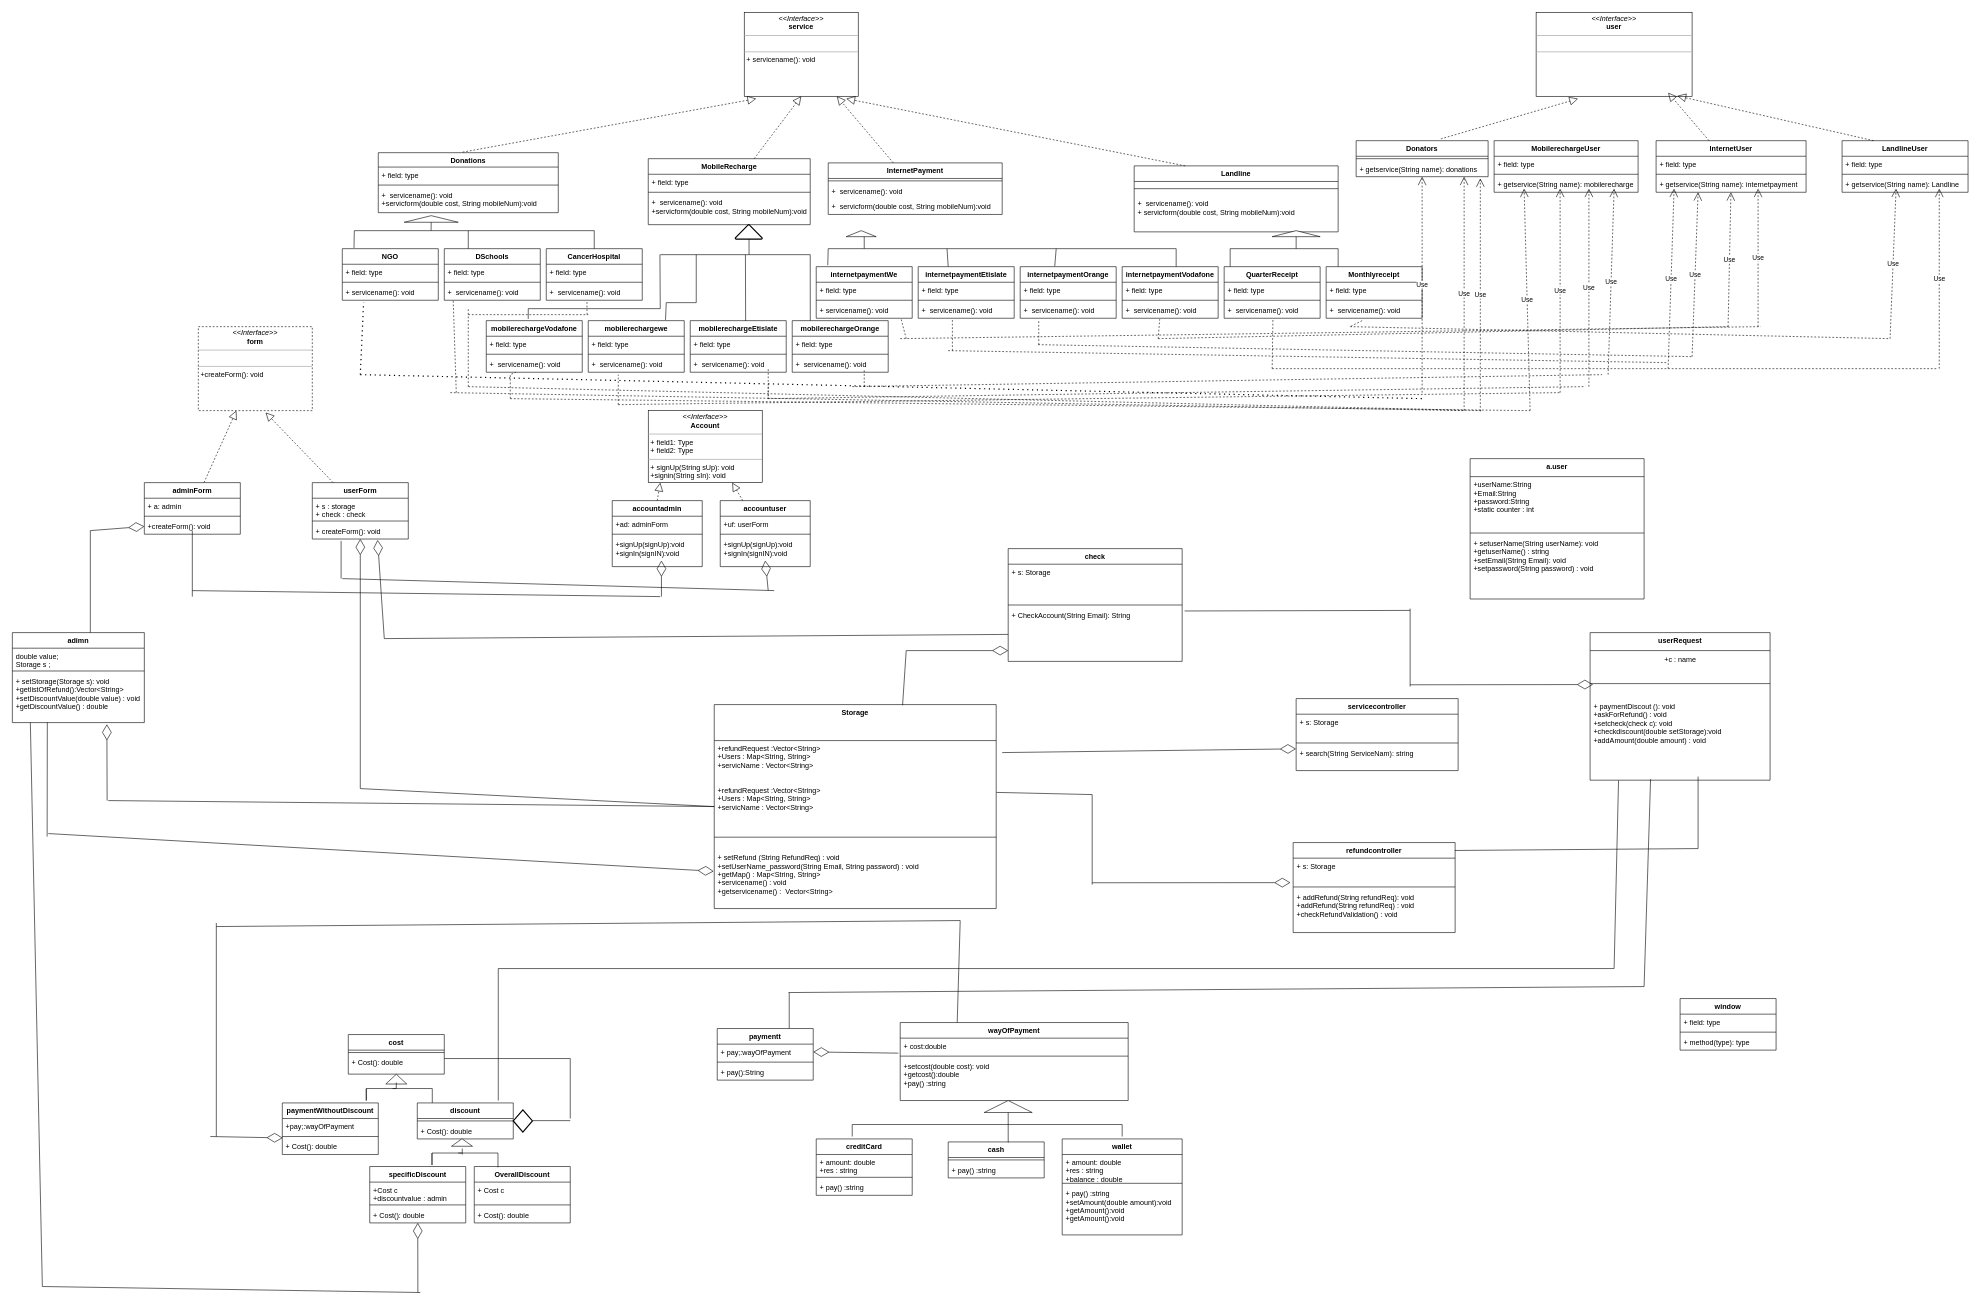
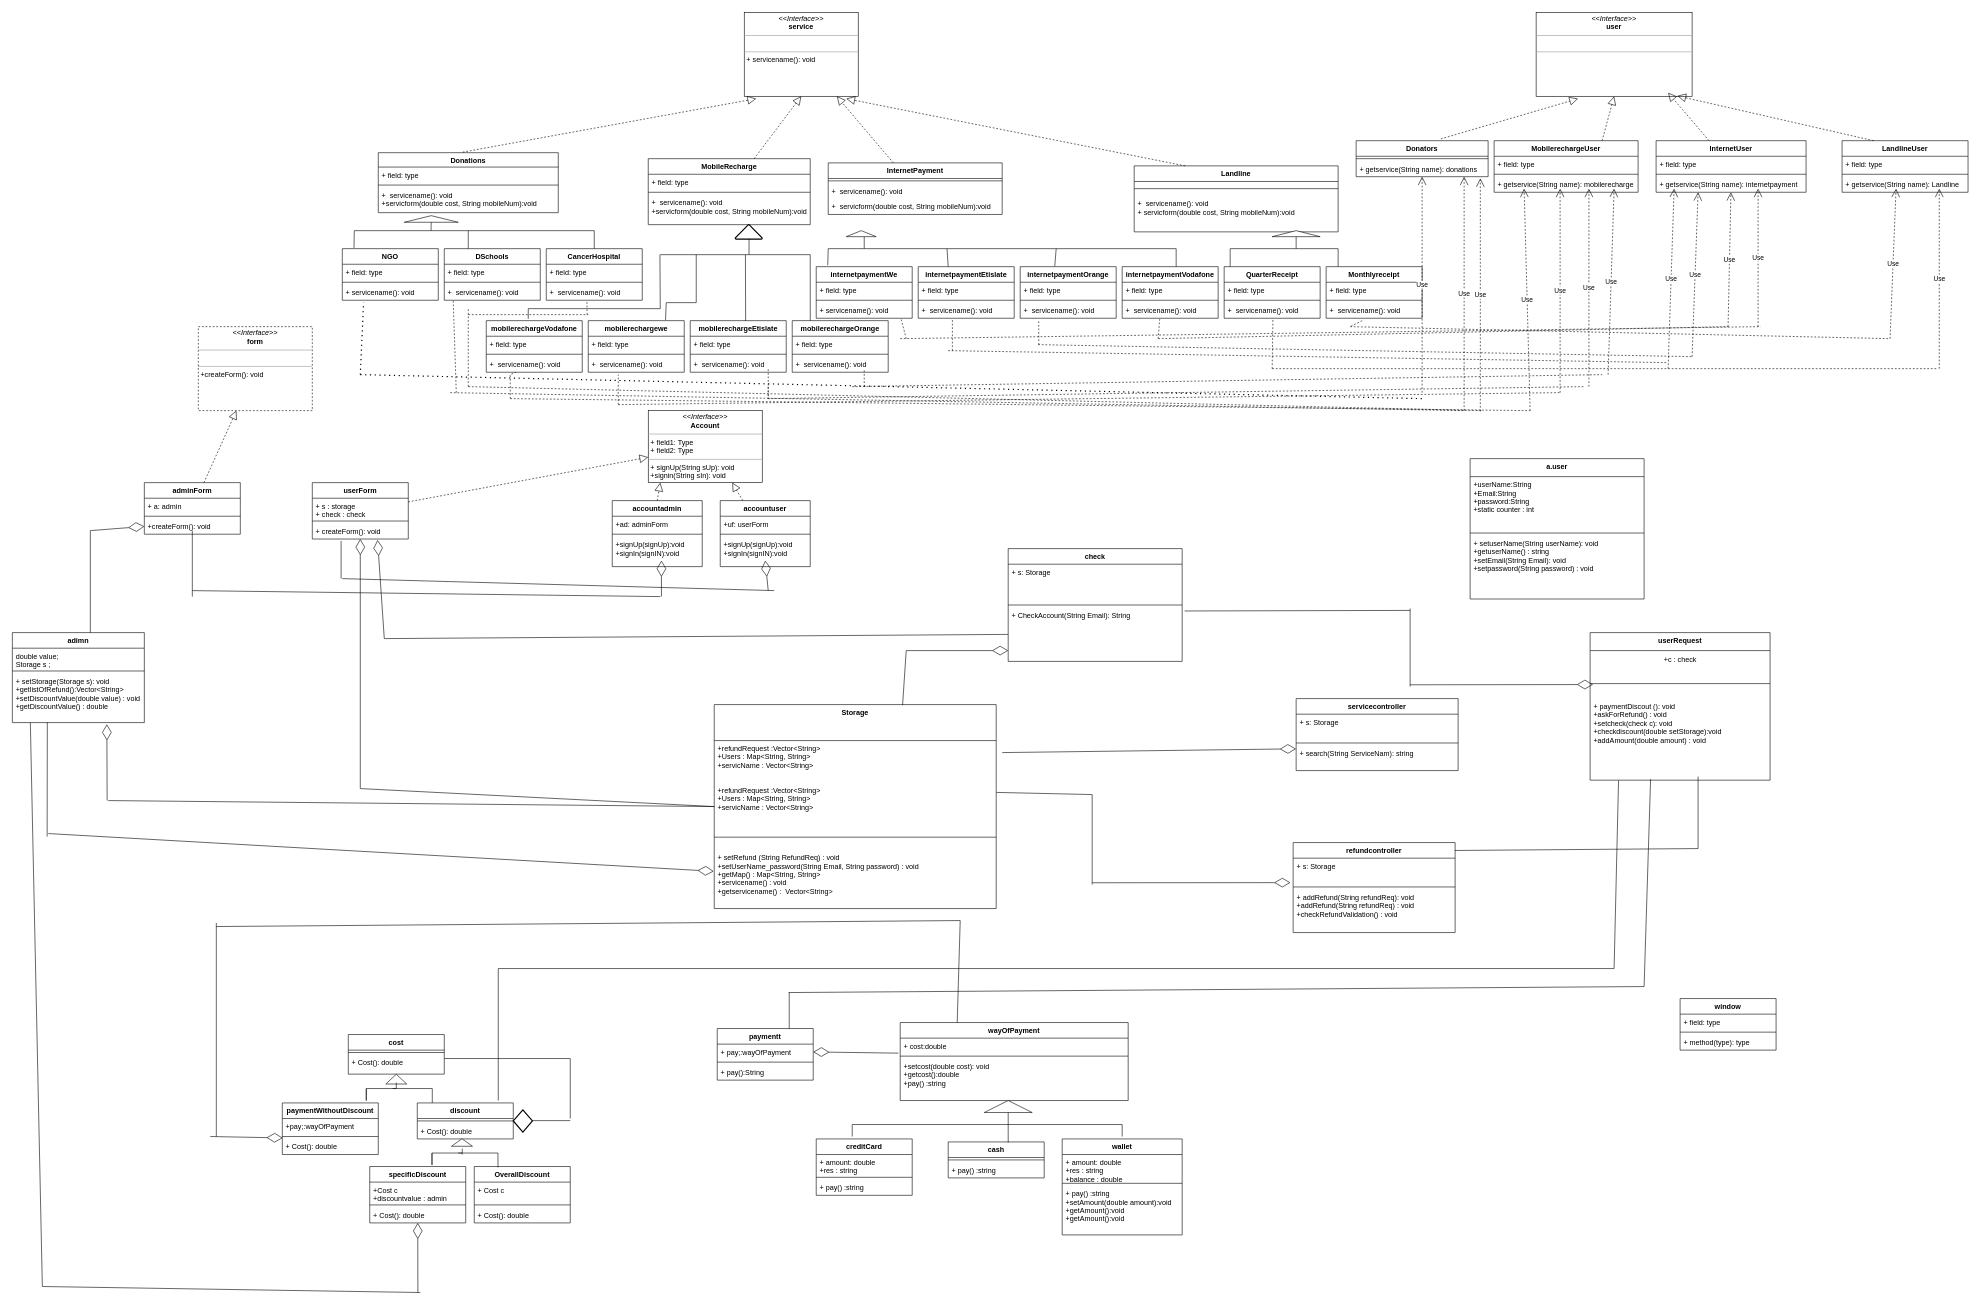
none -> (1607, 123)
(302, 450) -> (525, 480)
(1681, 660) -> (1681, 660)
